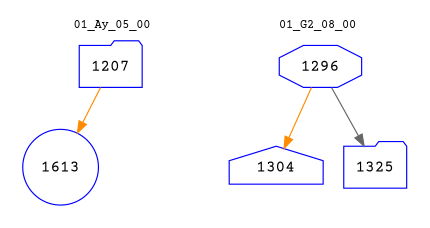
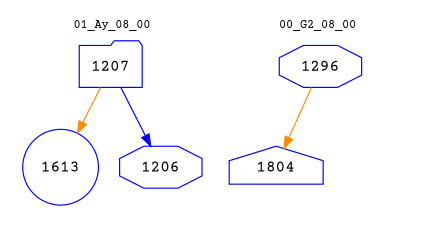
(112, 25) -> (112, 25)
(318, 25) -> (318, 25)
none -> (161, 167)
(276, 167) -> (276, 167)
(375, 167) -> none
